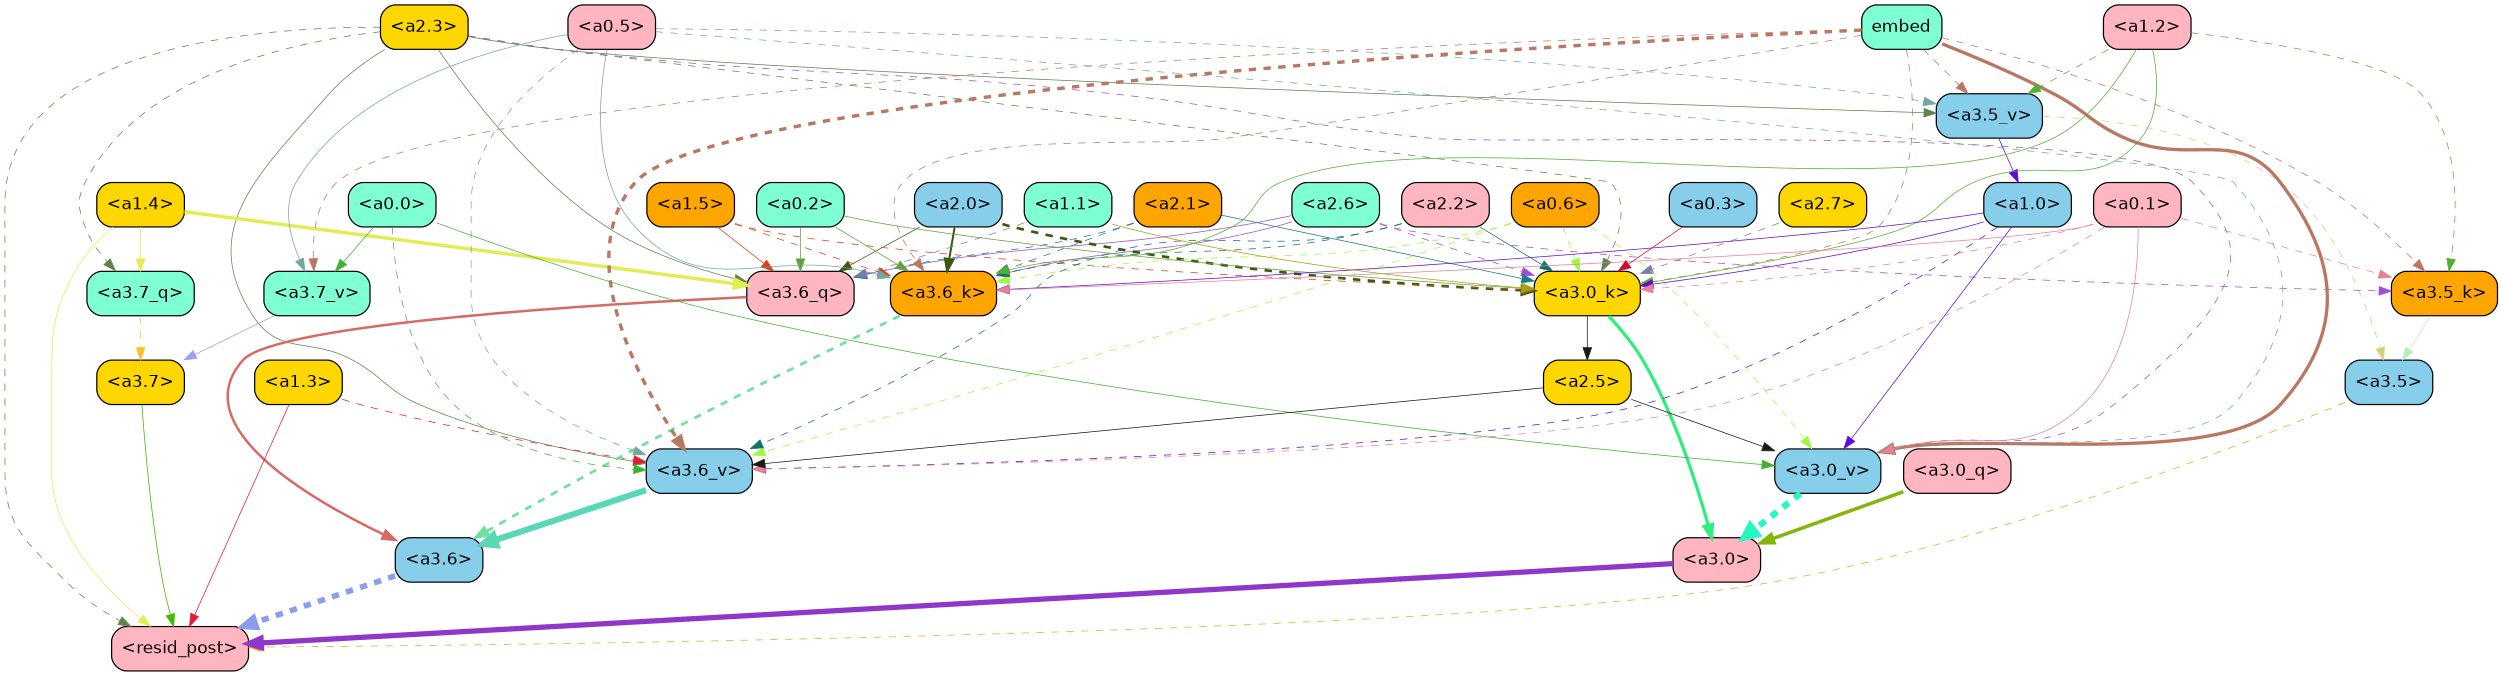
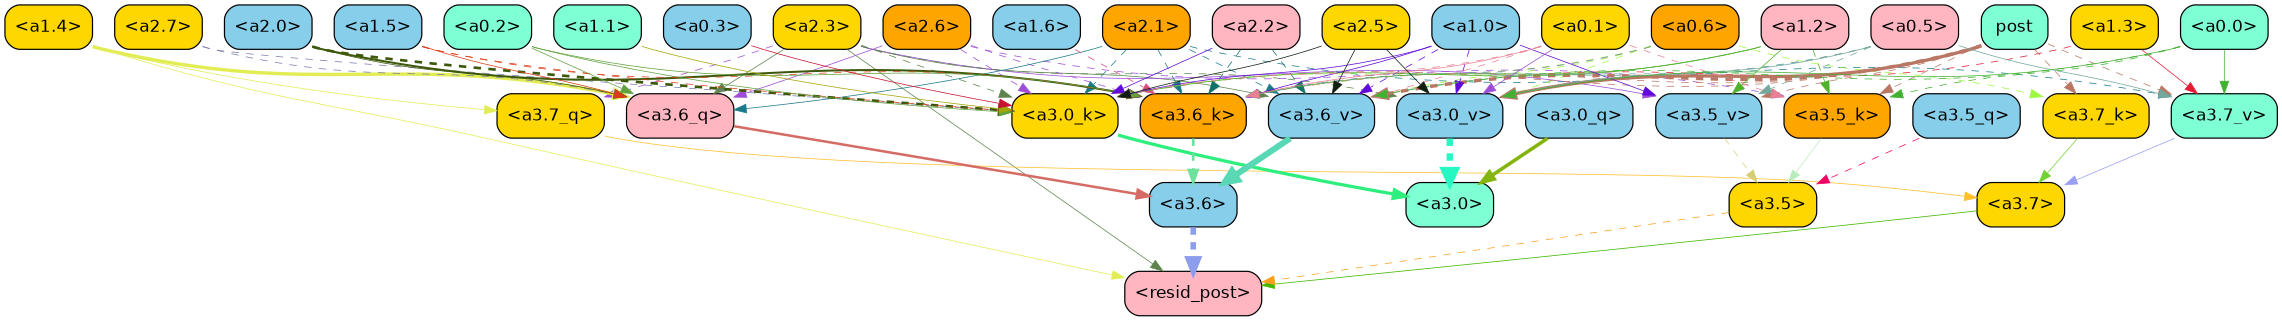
none -> (1037, 27)
(1902, 27) -> (2015, 27)
none -> (1218, 64)
(2076, 67) -> (1762, 67)
none -> (2042, 72)
none -> (1674, 76)
(1195, 86) -> (1252, 75)
(175, 93) -> (730, 60)
none -> (1967, 116)
none -> (2096, 116)
(1743, 123) -> (1693, 73)
(1584, 140) -> (1122, 74)
(2008, 160) -> (1554, 58)
(691, 205) -> (378, 27)
(1336, 205) -> (927, 27)
(2137, 205) -> (1585, 27)
(5, 209) -> (1000, 157)
(1304, 233) -> (1115, 62)
(653, 243) -> (1565, 75)
(961, 244) -> (304, 66)
(1511, 246) -> (1177, 64)
(1151, 249) -> (1049, 70)
(1001, 251) -> (935, 83)
(1312, 254) -> (1455, 73)
(141, 294) -> (551, 116)
(141, 332) -> (1318, 172)
(1587, 332) -> (1246, 67)
(1932, 333) -> (1465, 66)
(2389, 382) -> (1773, 205)
(2079, 408) -> (1536, 60)
(1957, 471) -> (1579, 116)
(242, 510) -> (2165, 68)
(1717, 560) -> (1450, 205)
(967, 603) -> none
